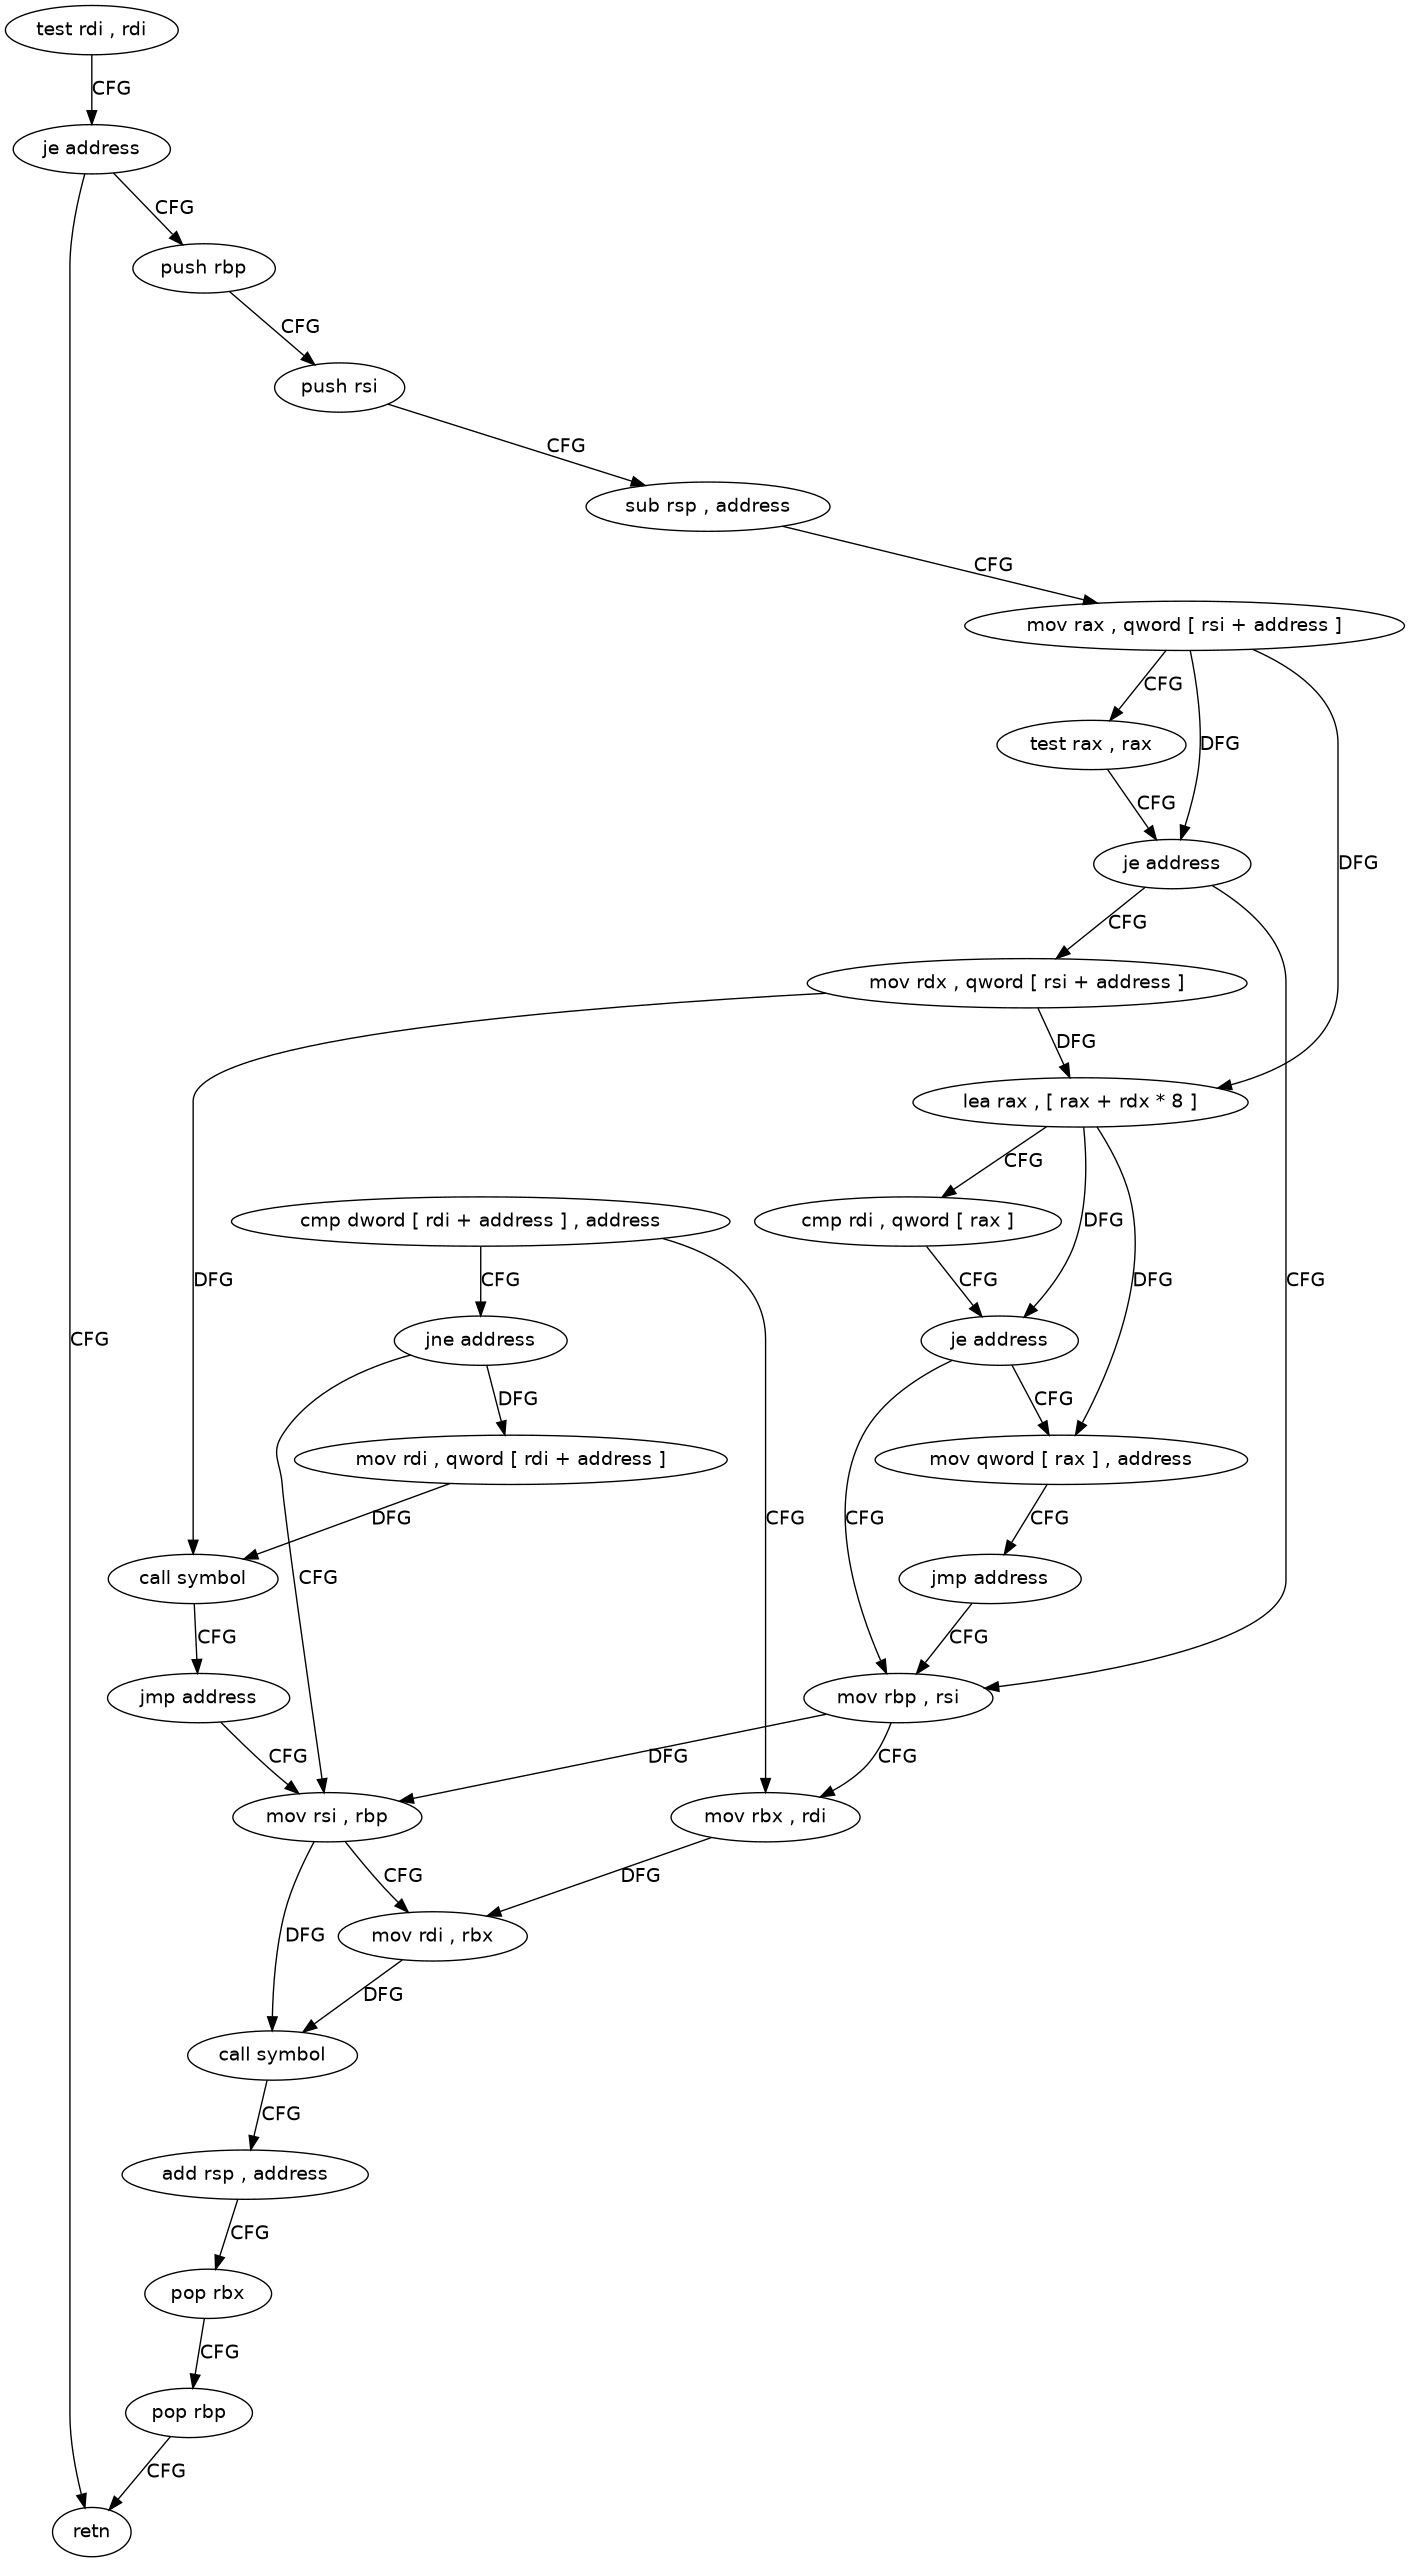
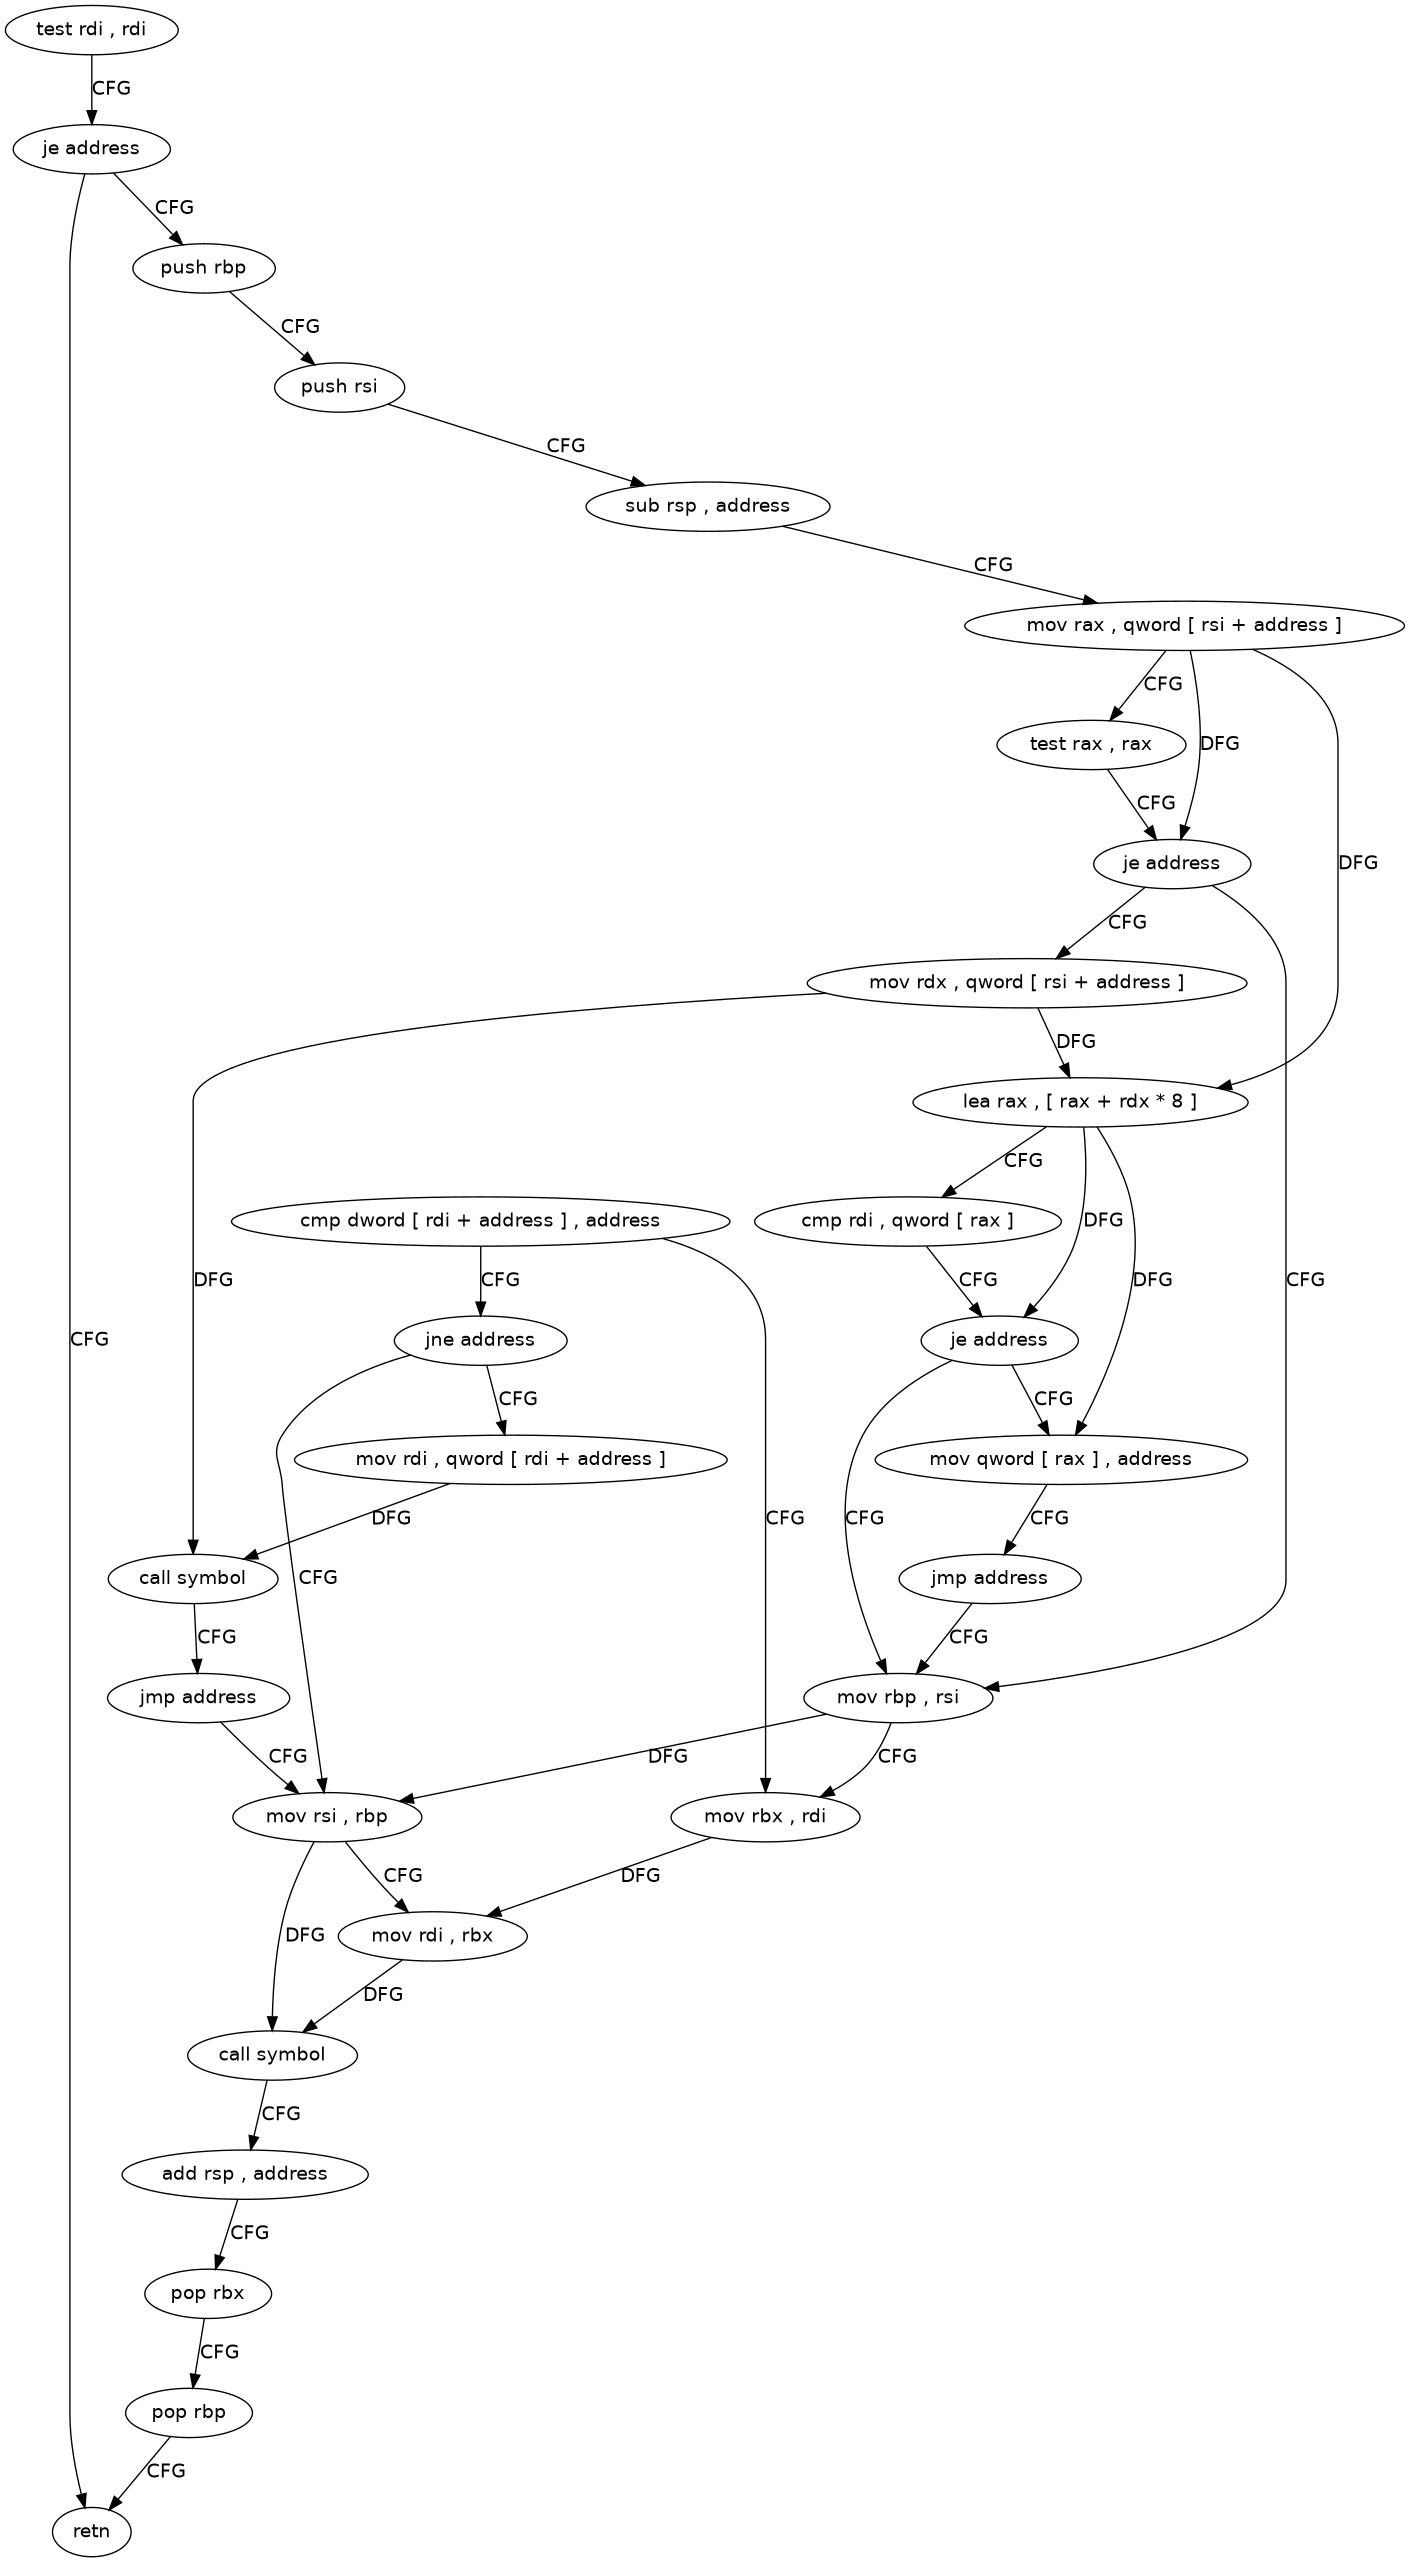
(518, 1400) -> (518, 1400)
